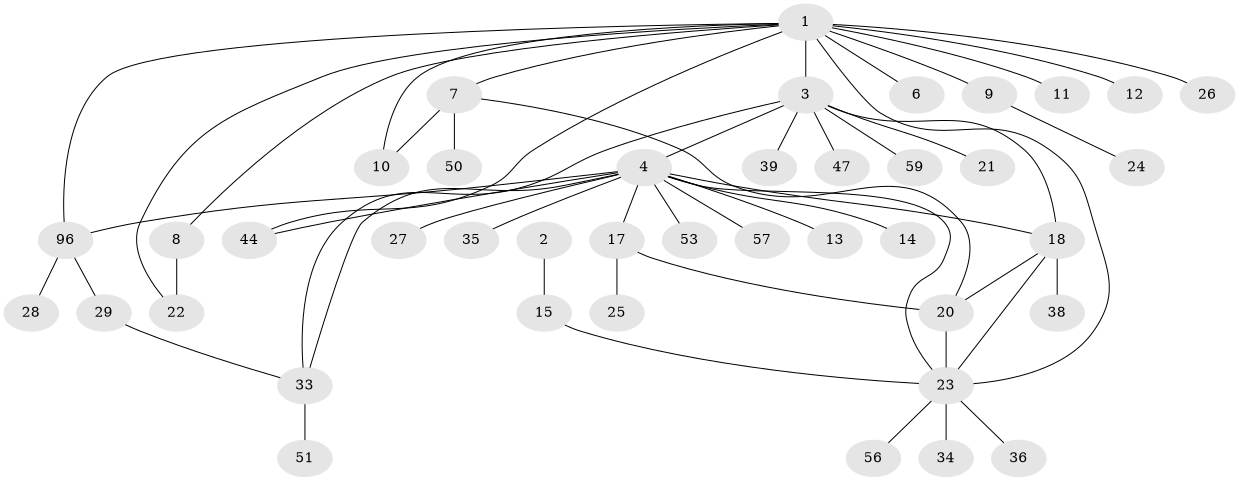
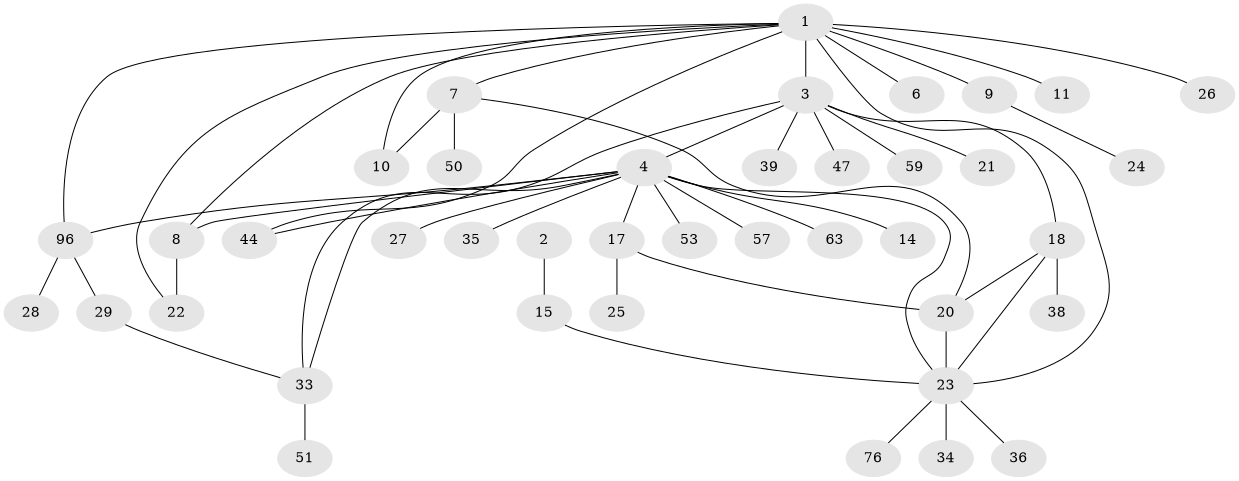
(1135, 95) -> none
(851, 203) -> (333, 206)
(835, 240) -> (835, 240)
(873, 458) -> (873, 458)
